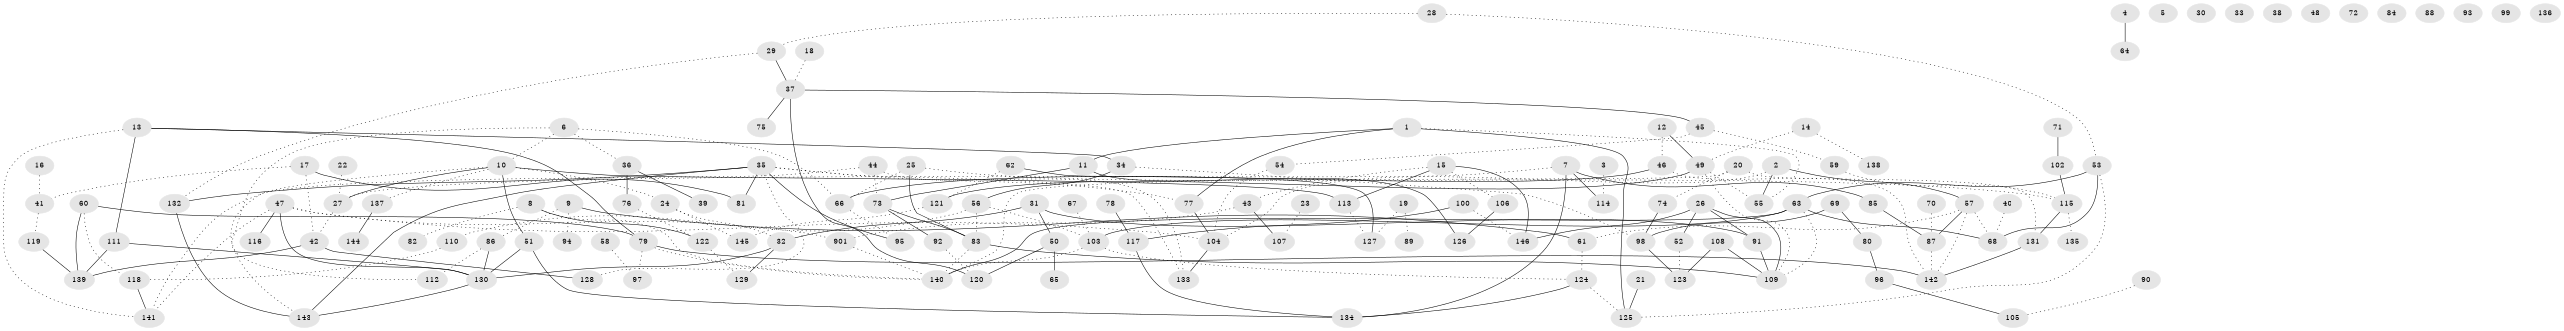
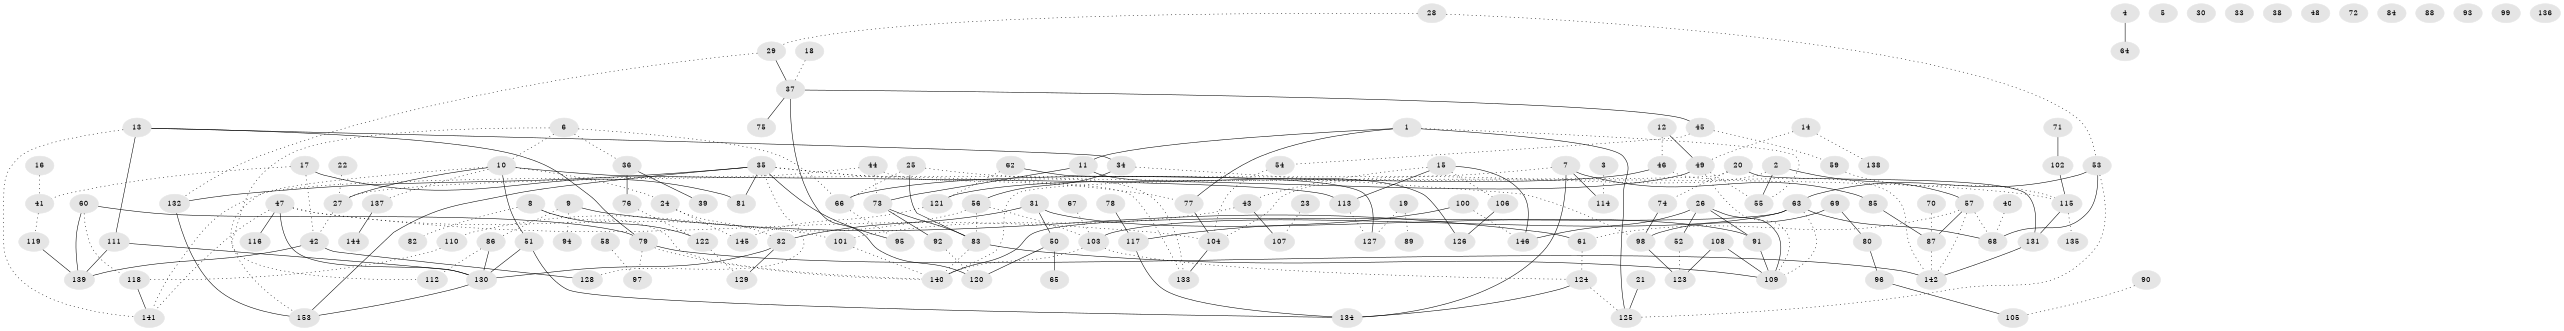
(1908, 180) -> (1908, 180)
(841, 242) -> (841, 242)
(304, 318) -> (304, 318)
